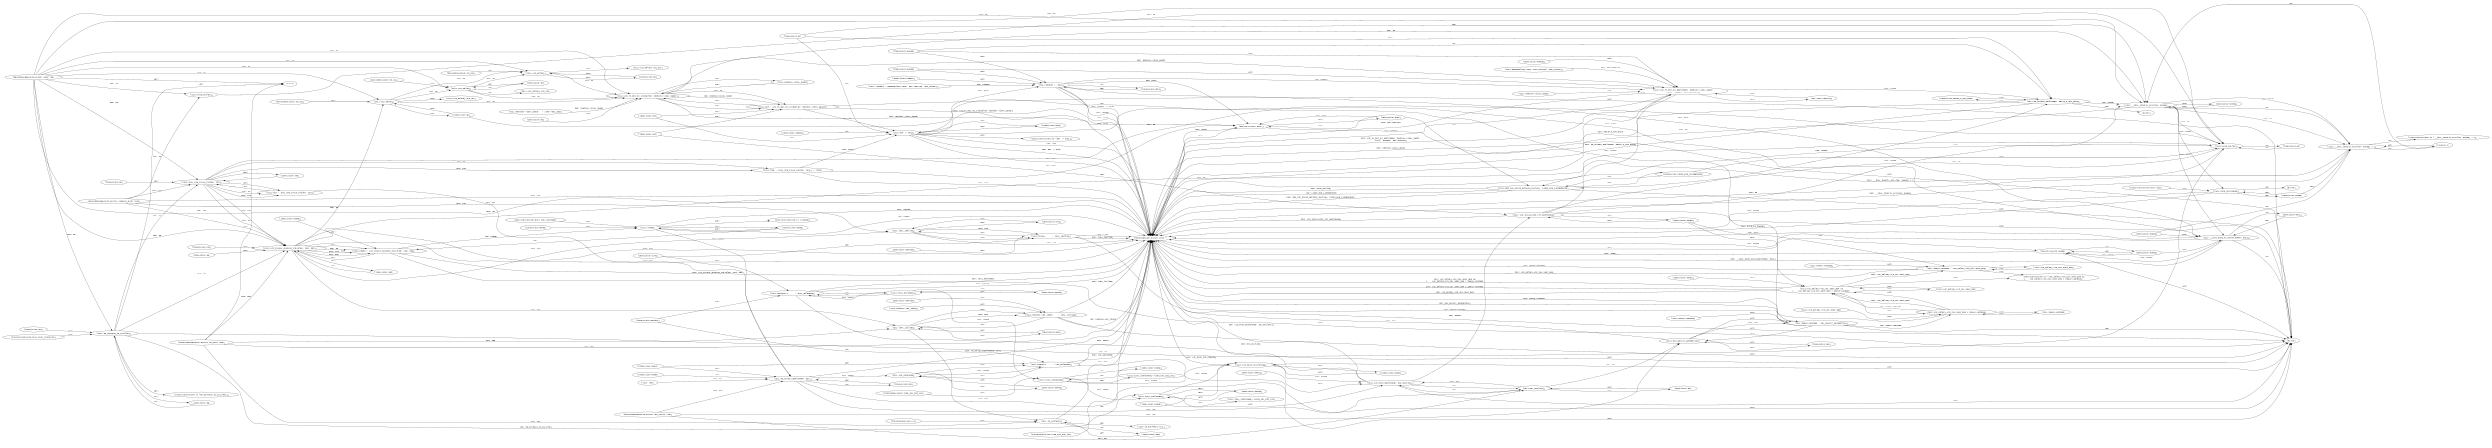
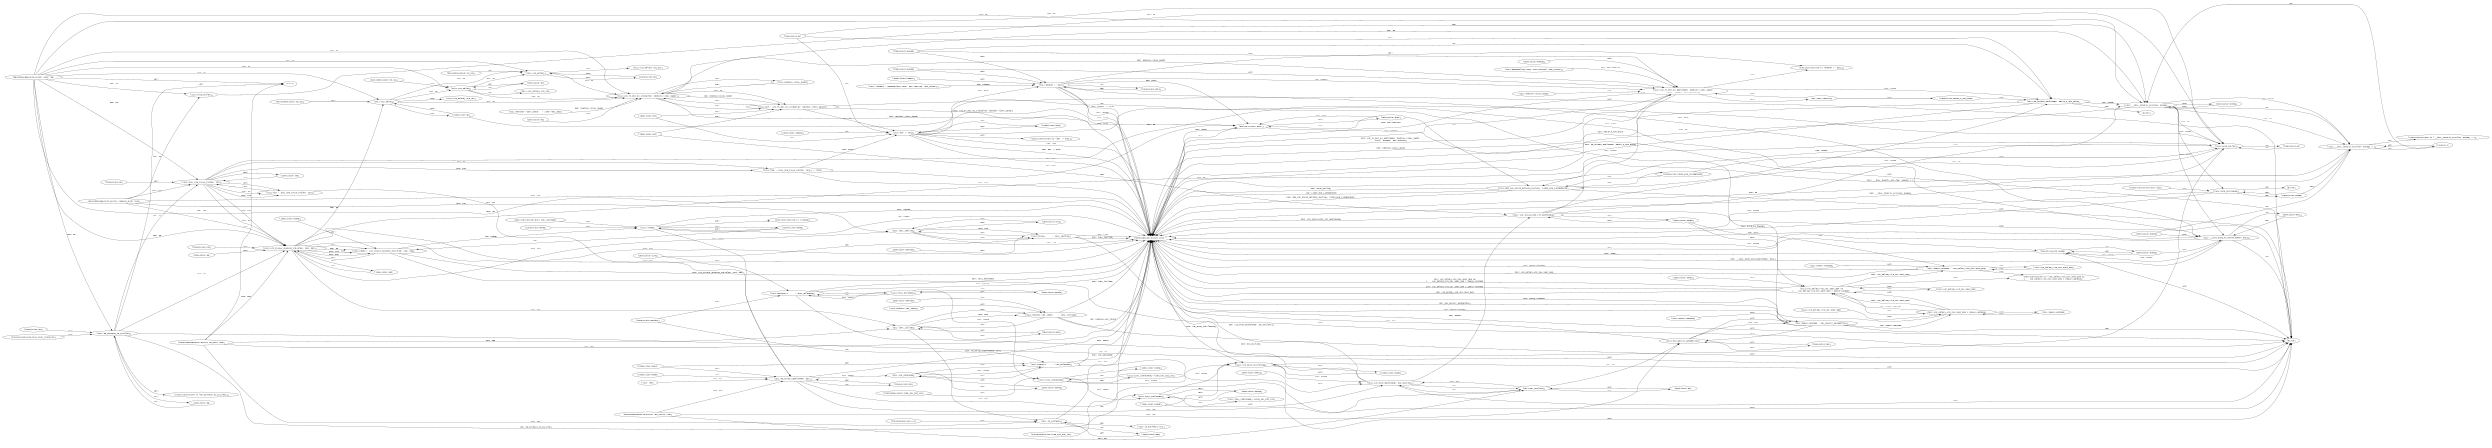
none -> (1821, 68)
(1997, 101) -> (1884, 98)
(1169, 323) -> (1178, 316)
